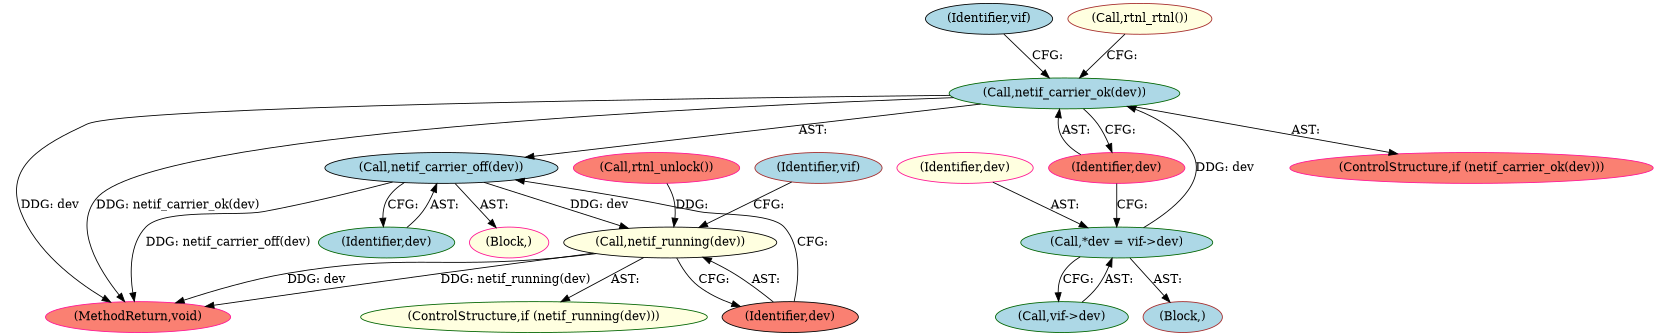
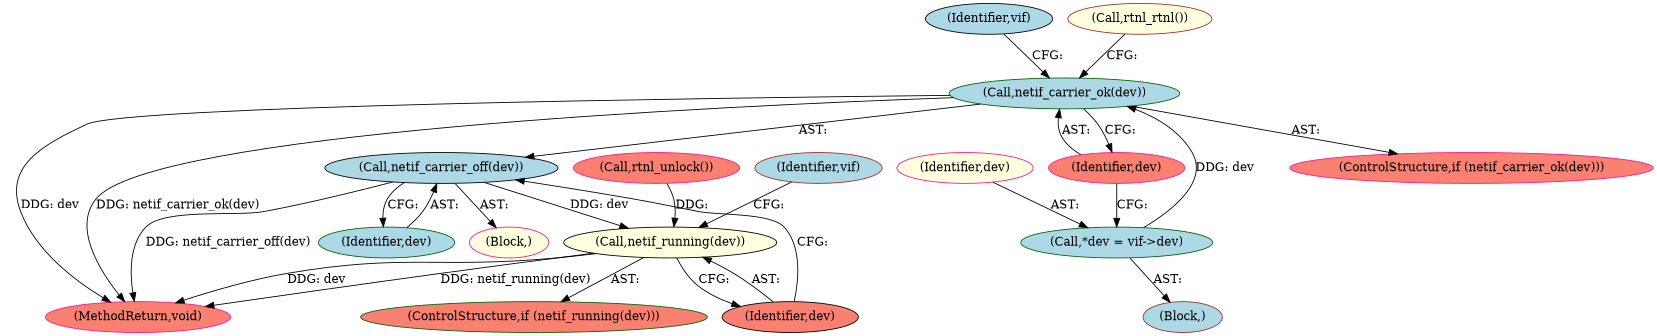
(534, 317) -> (534, 317)
(1062, 317) -> none
